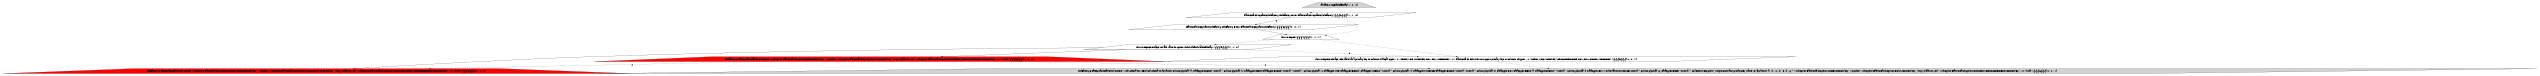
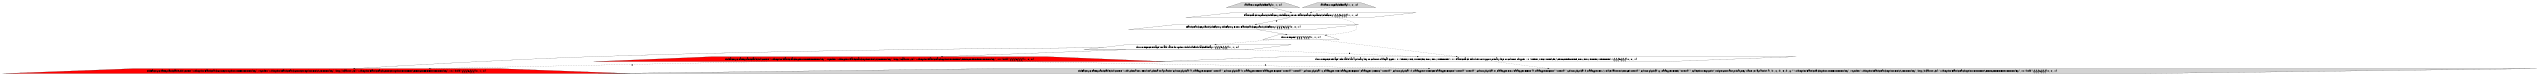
none -> (1263, 5)
